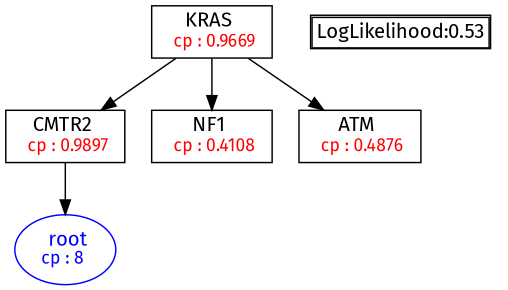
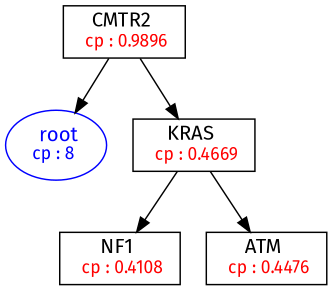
(401, 32) -> none
(215, 42) -> (197, 155)
(145, 80) -> (155, 82)
(68, 146) -> (127, 42)
(363, 146) -> (269, 268)
